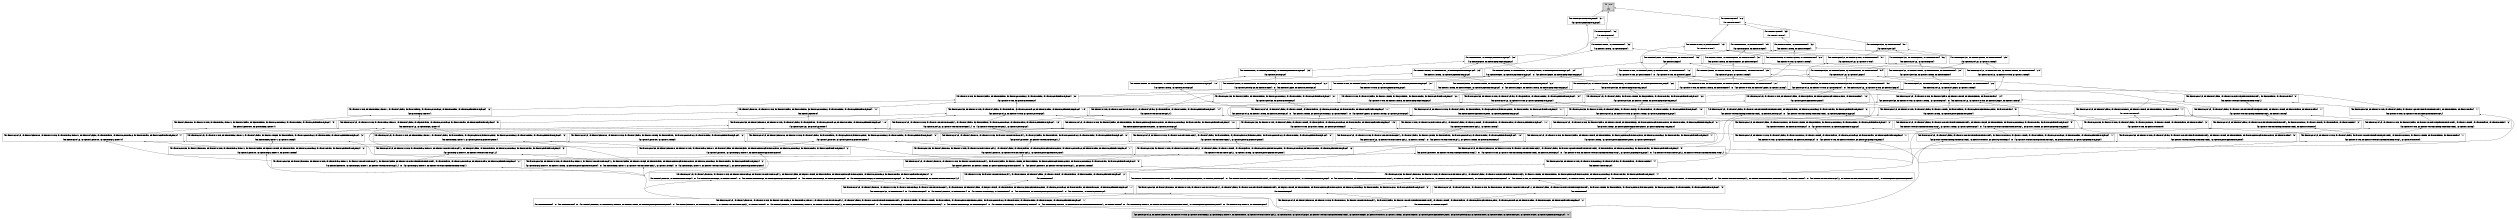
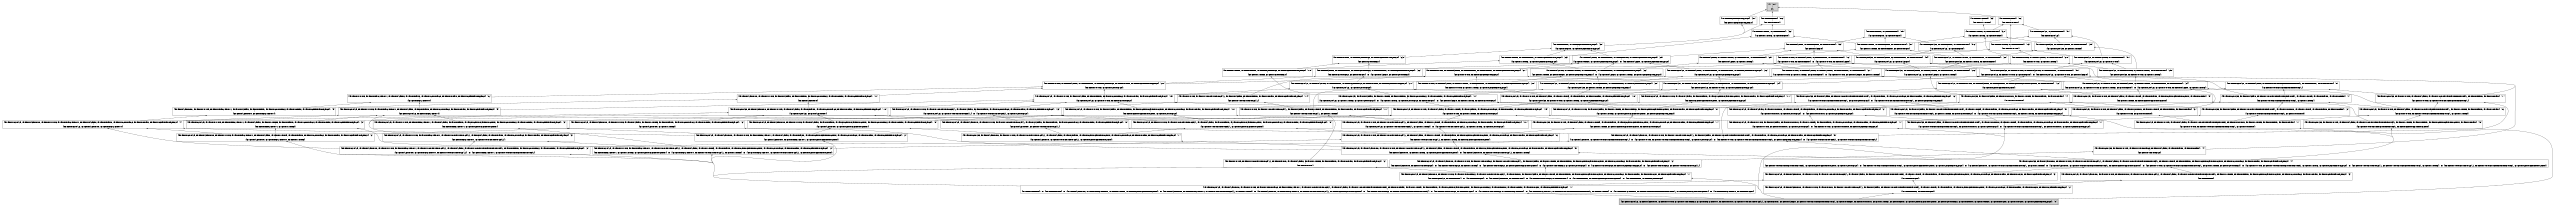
(1755, 27) -> (1998, 27)
